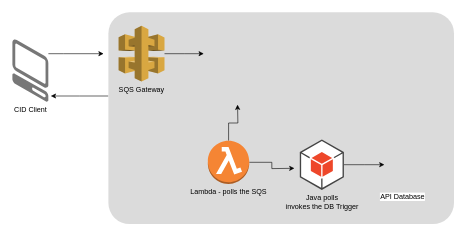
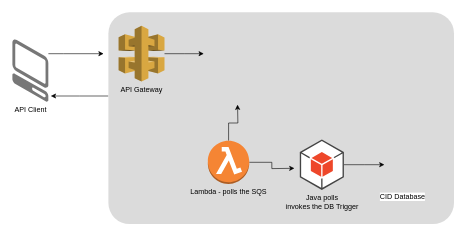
(142, 90) -> (142, 90)
(31, 110) -> (31, 110)
(403, 197) -> (403, 197)
